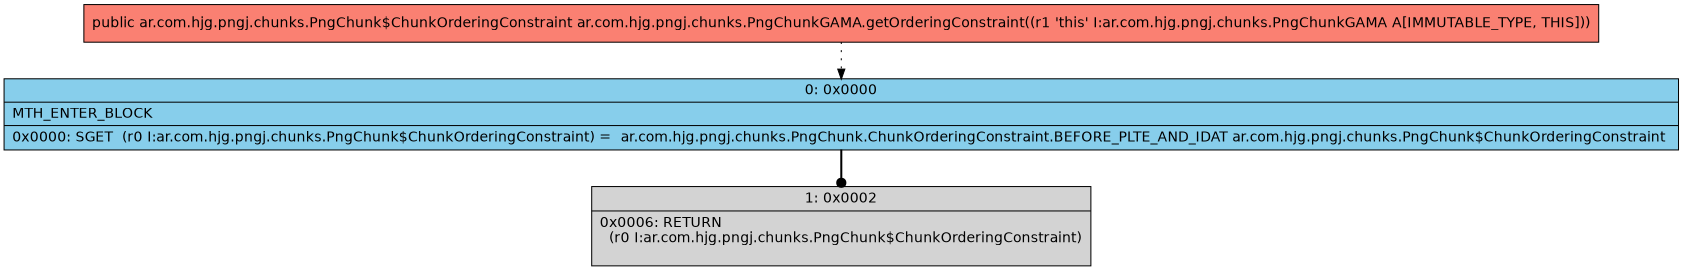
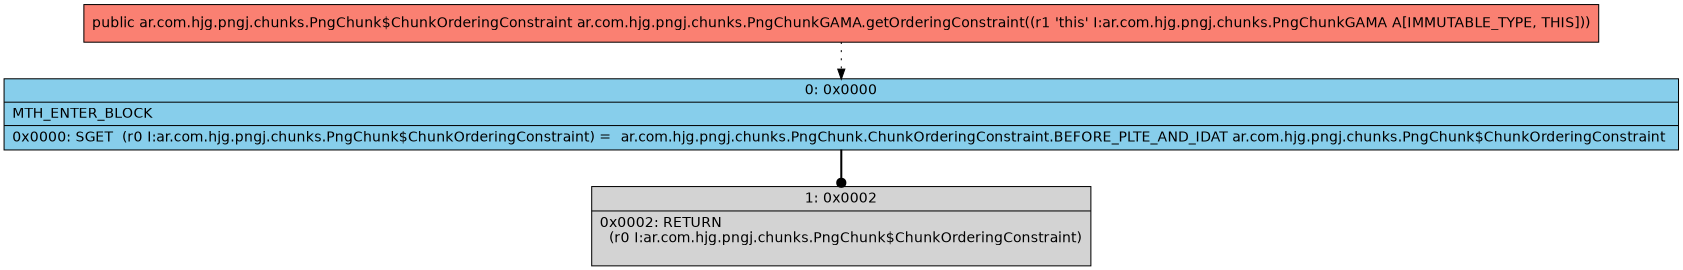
(666, 223) -> (666, 223)
